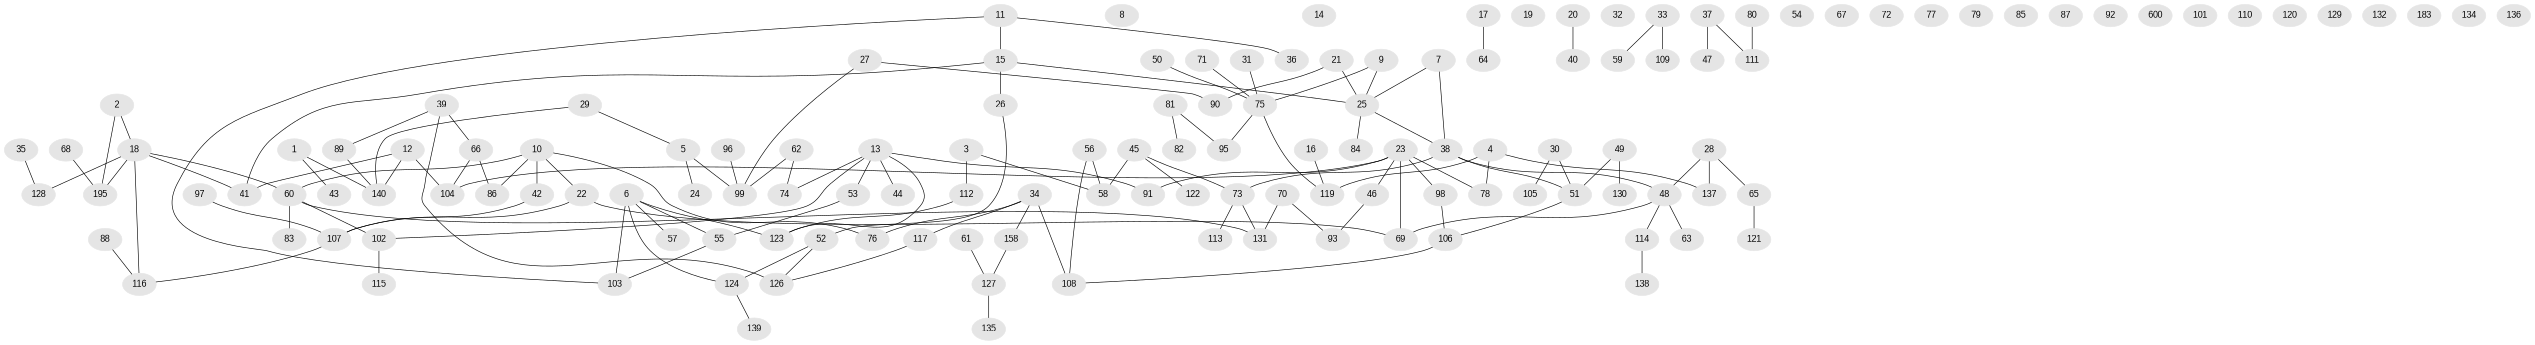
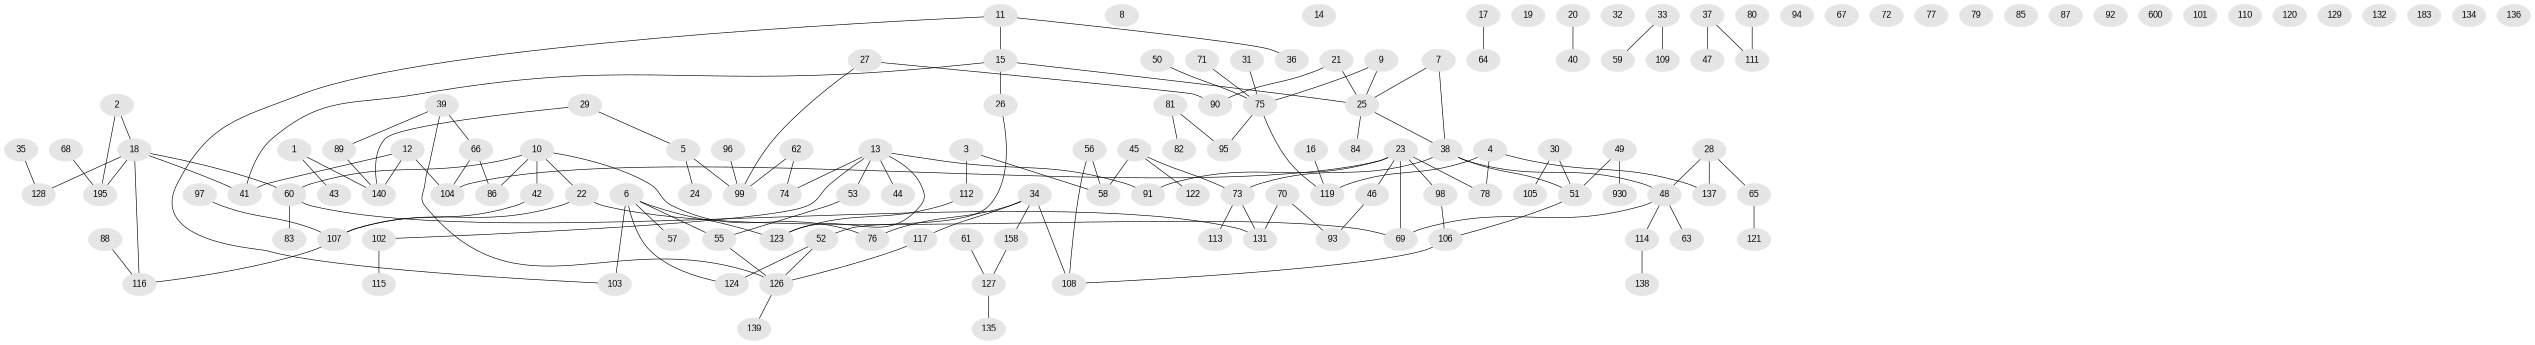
(1797, 16) -> (1797, 16)
(1620, 195) -> (1620, 195)
(334, 217) -> none
(662, 265) -> (748, 262)
(743, 307) -> (765, 307)
